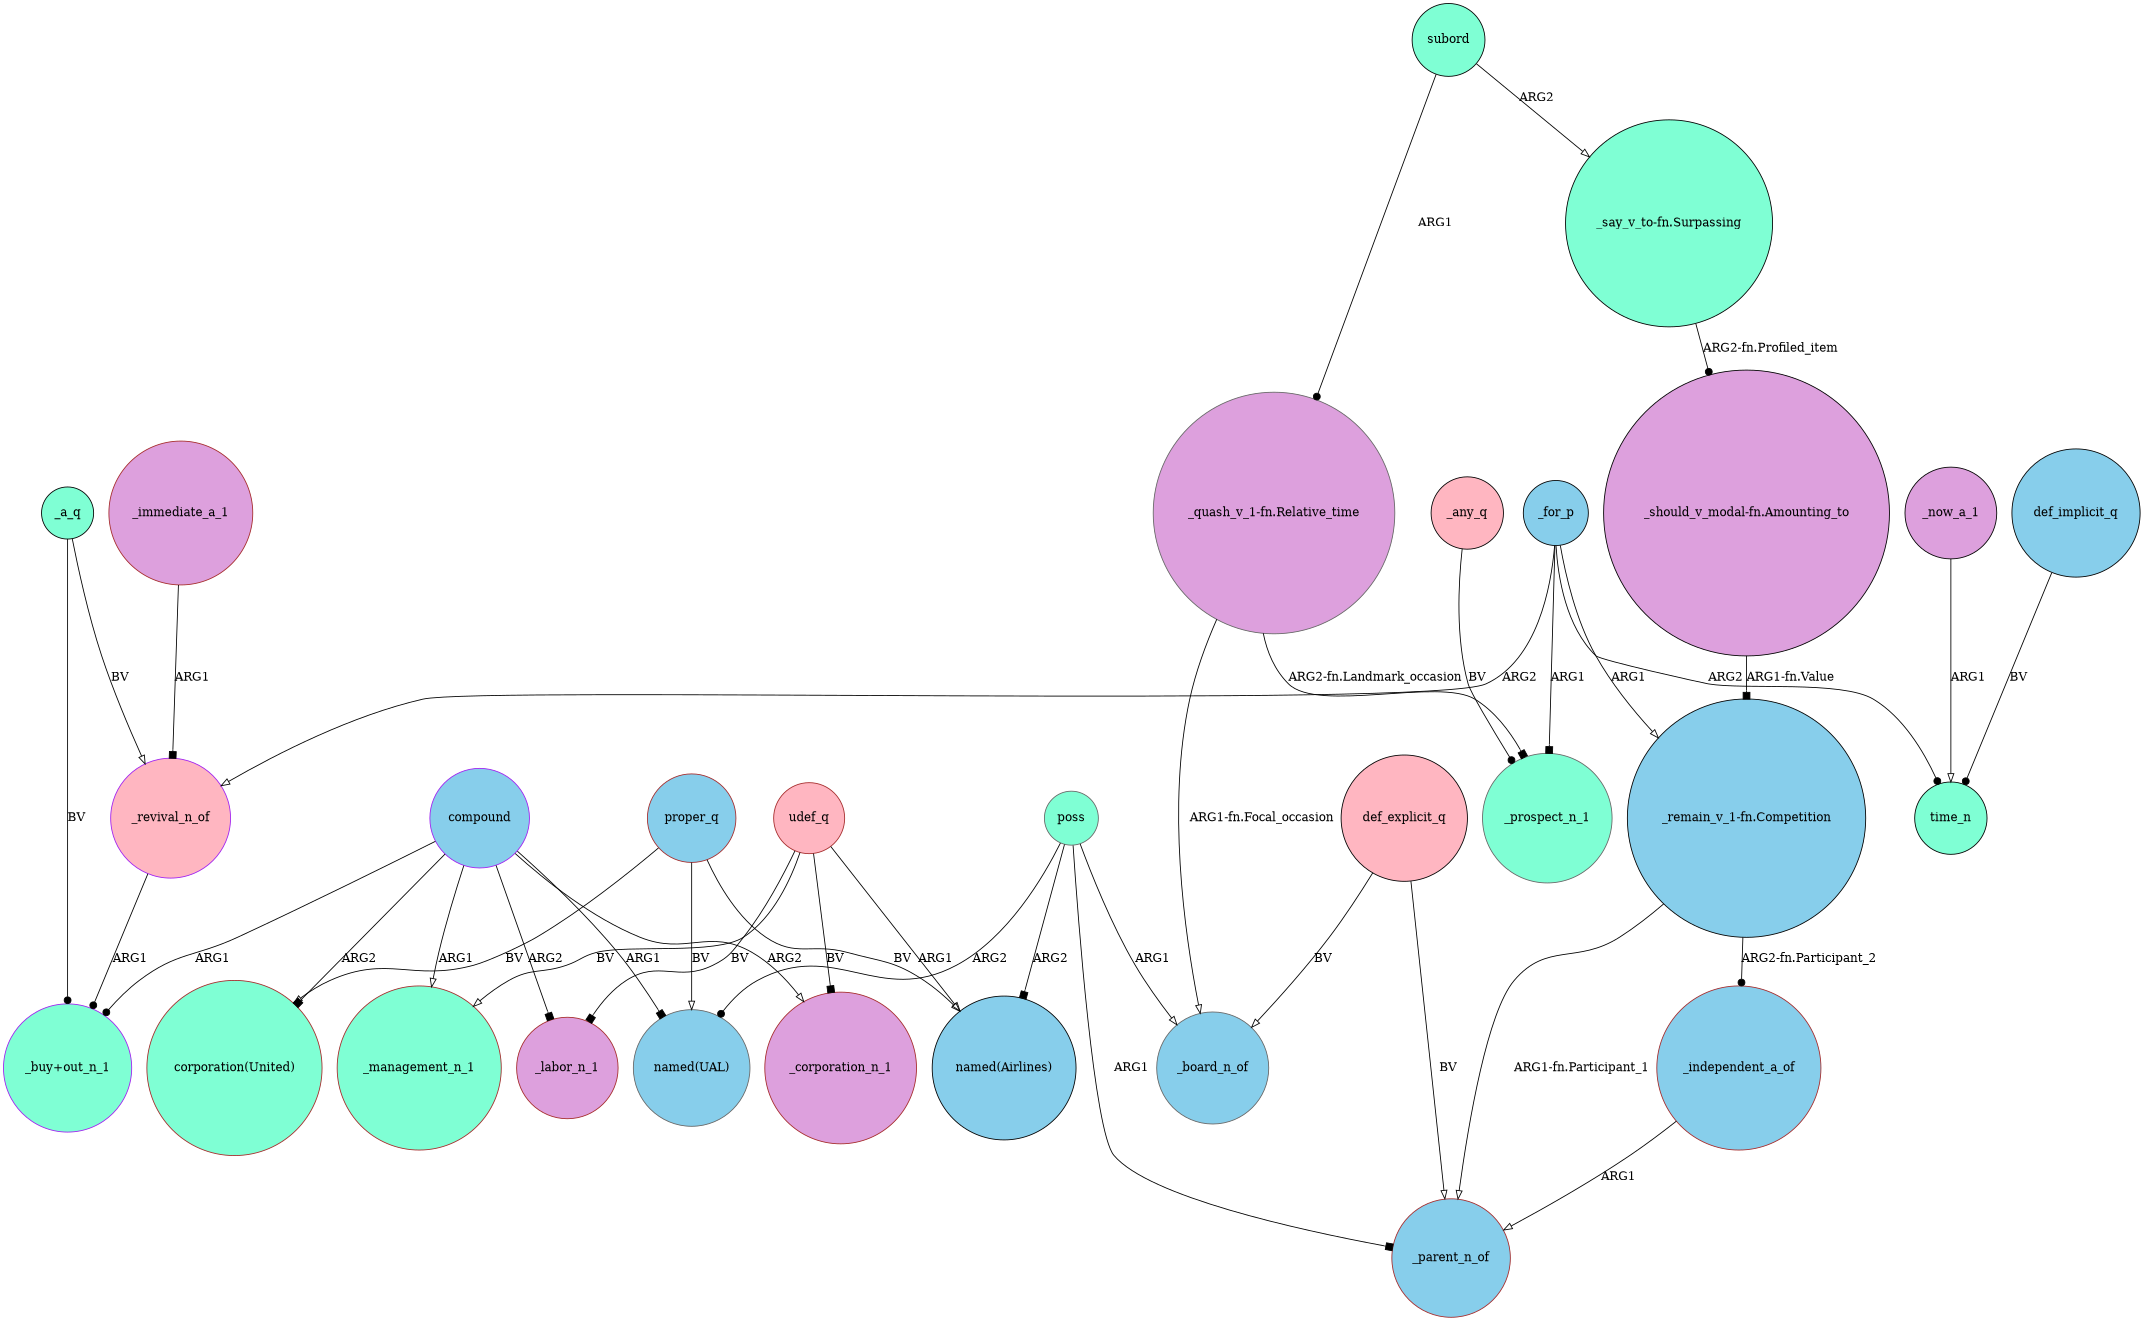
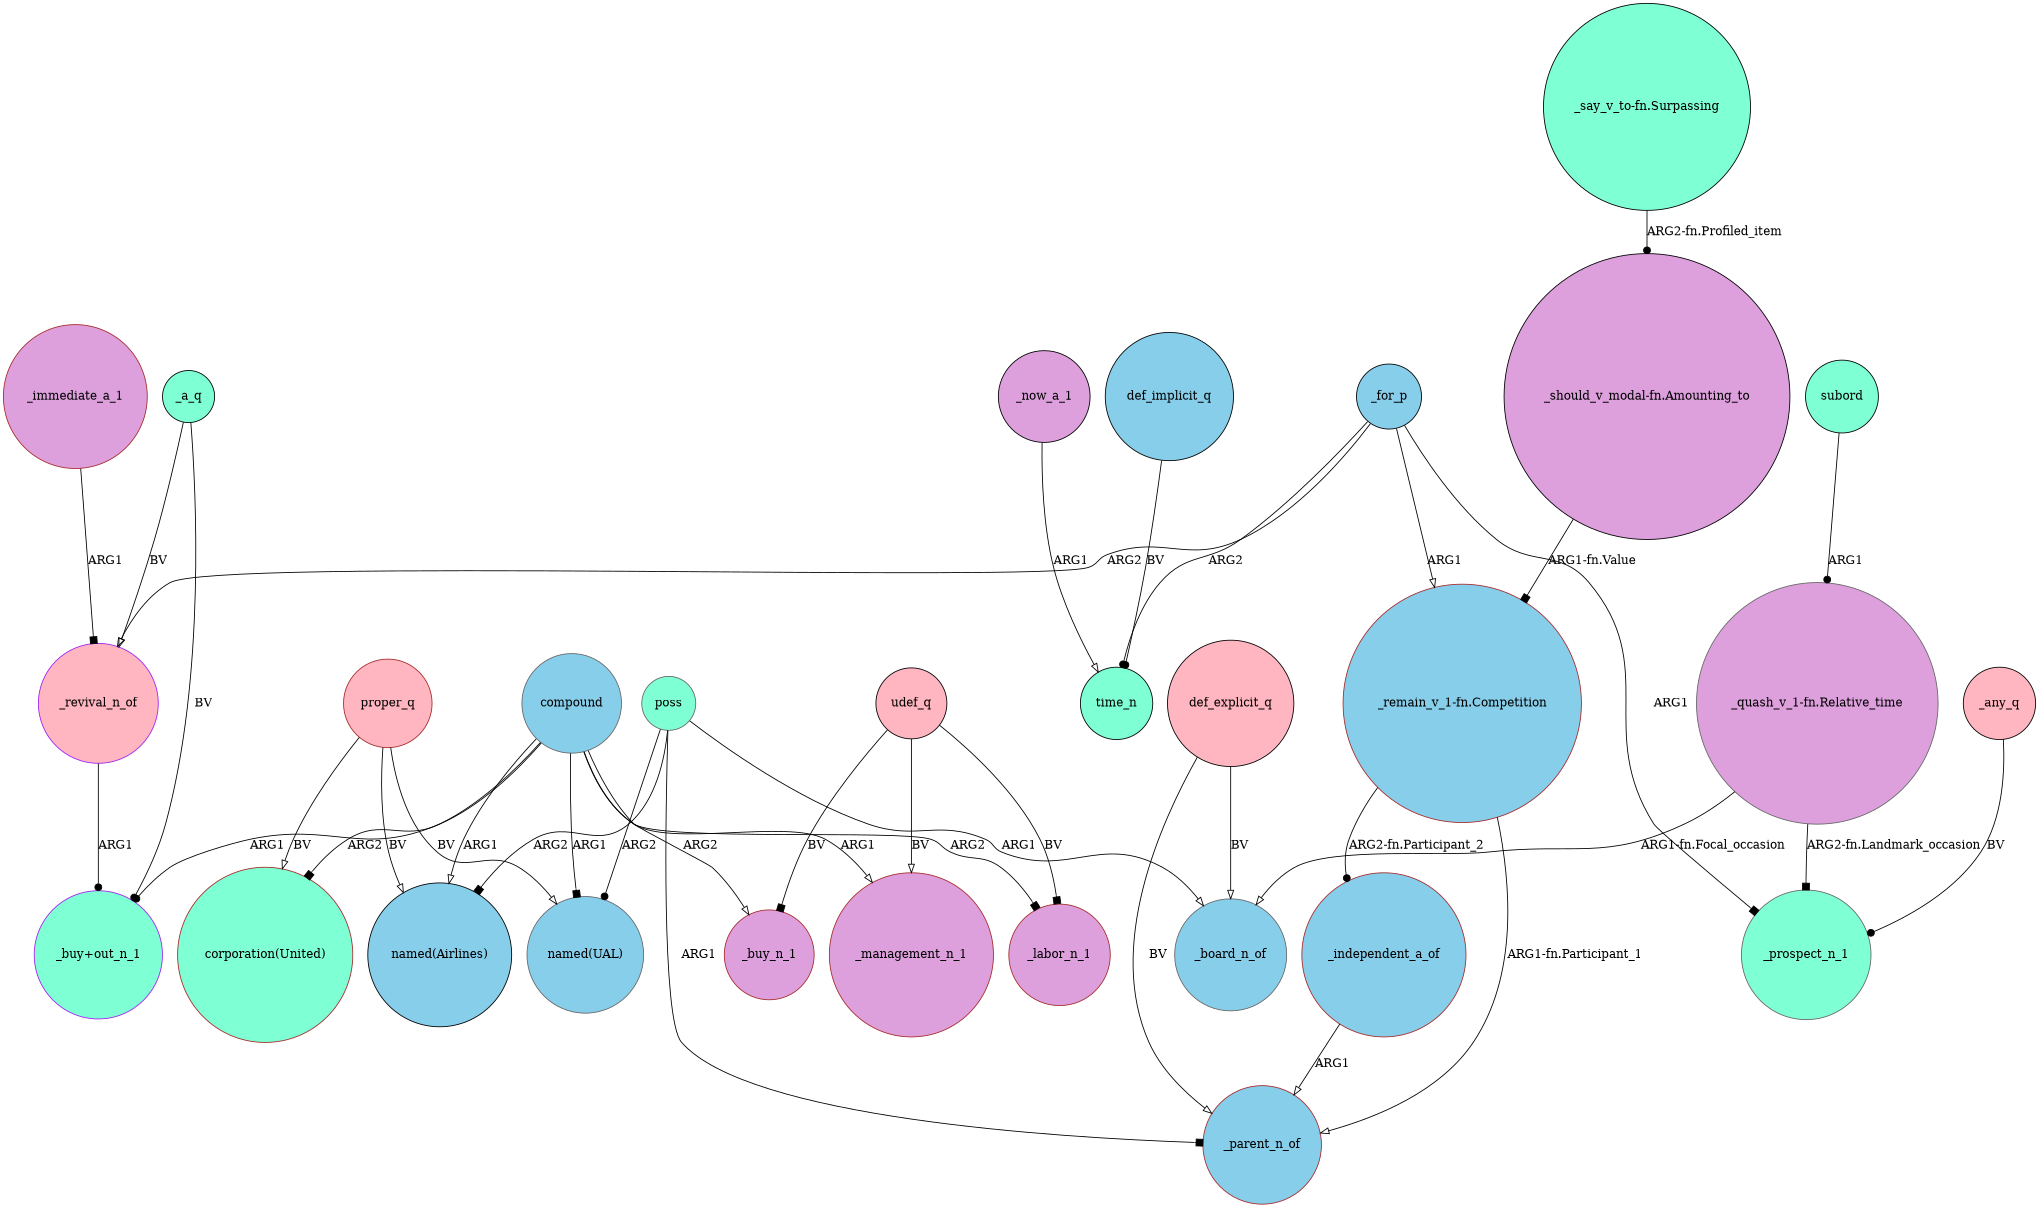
(1530, 108) -> none
(480, 818) -> (572, 703)
(692, 818) -> (388, 703)
(809, 818) -> (911, 703)
(1747, 818) -> (1462, 703)
(893, 925) -> (483, 805)
(419, 1068) -> (911, 955)
(841, 1068) -> (769, 955)
